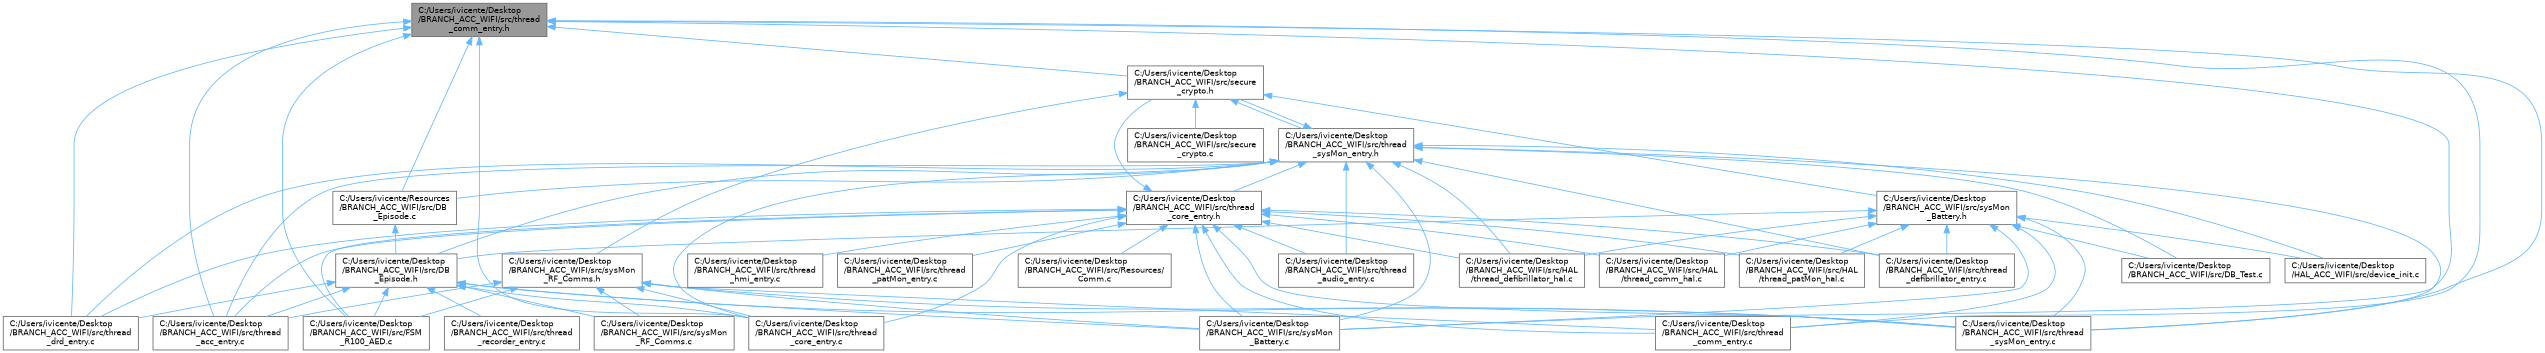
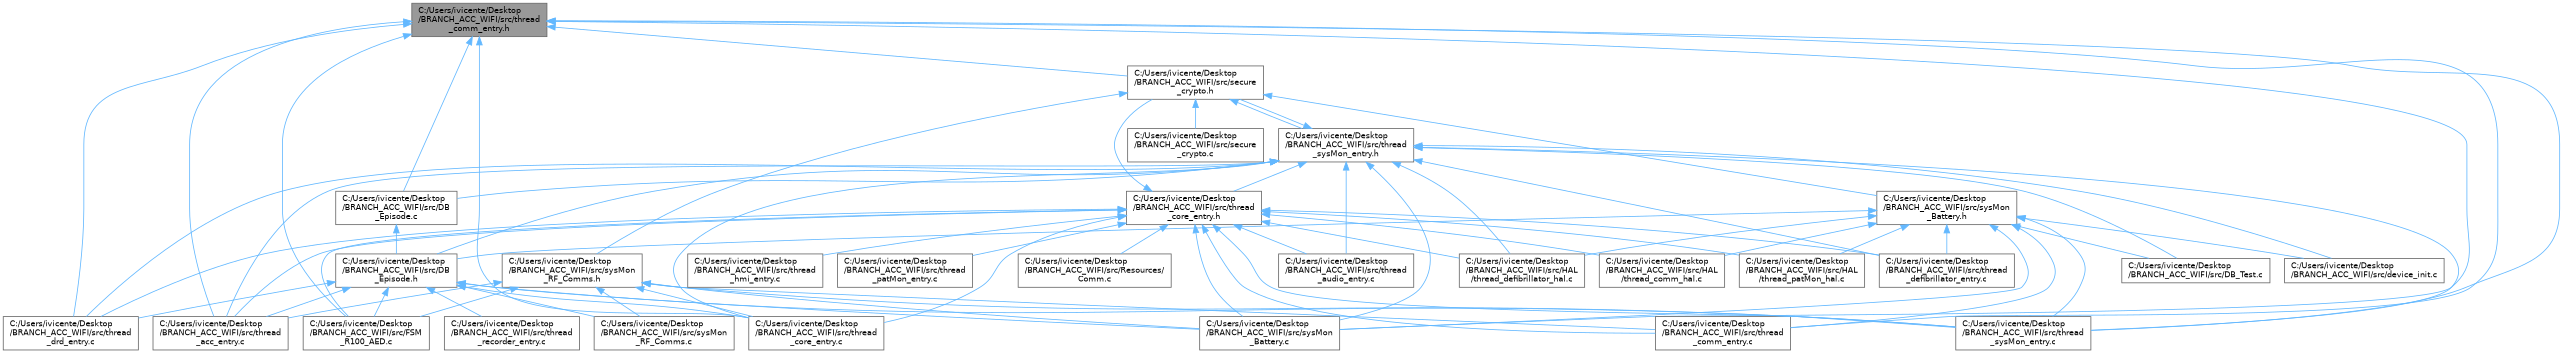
(395, 208) -> (396, 208)
(2355, 271) -> (2364, 271)
